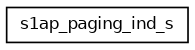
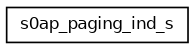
(97, 25) -> (97, 25)
